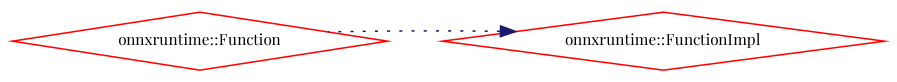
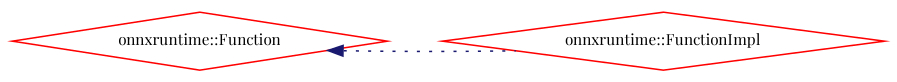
(414, 31) -> (430, 51)
